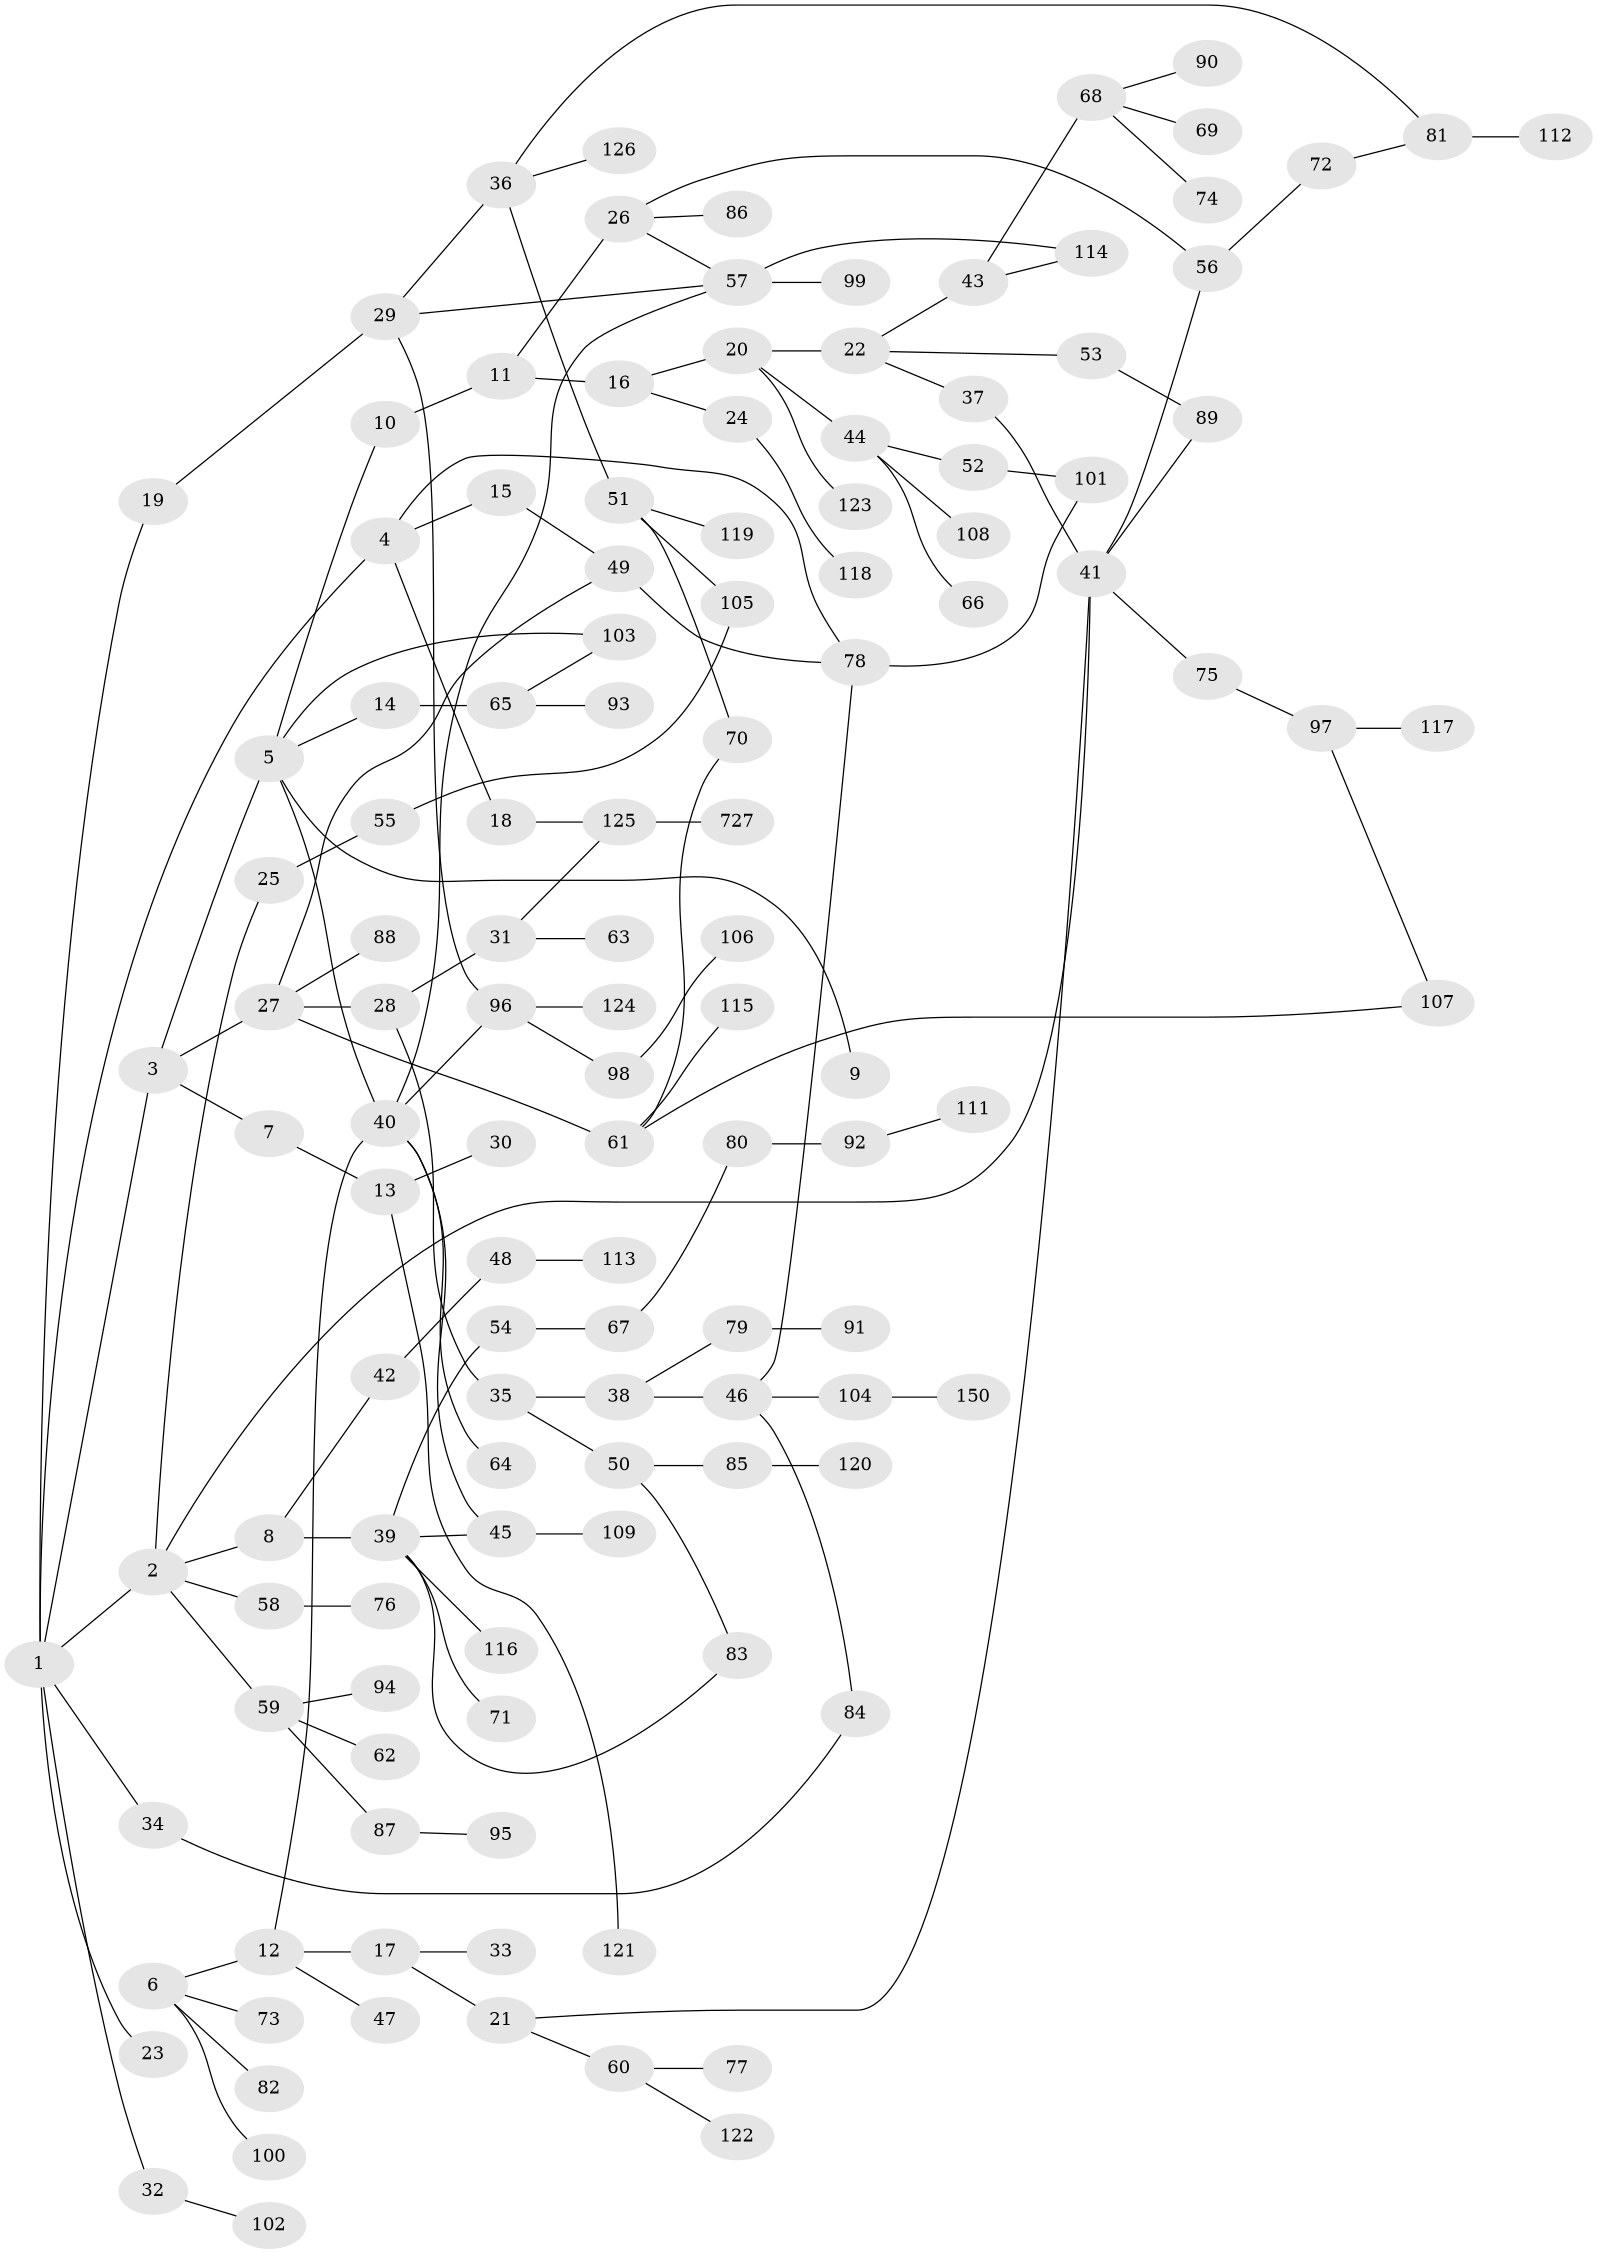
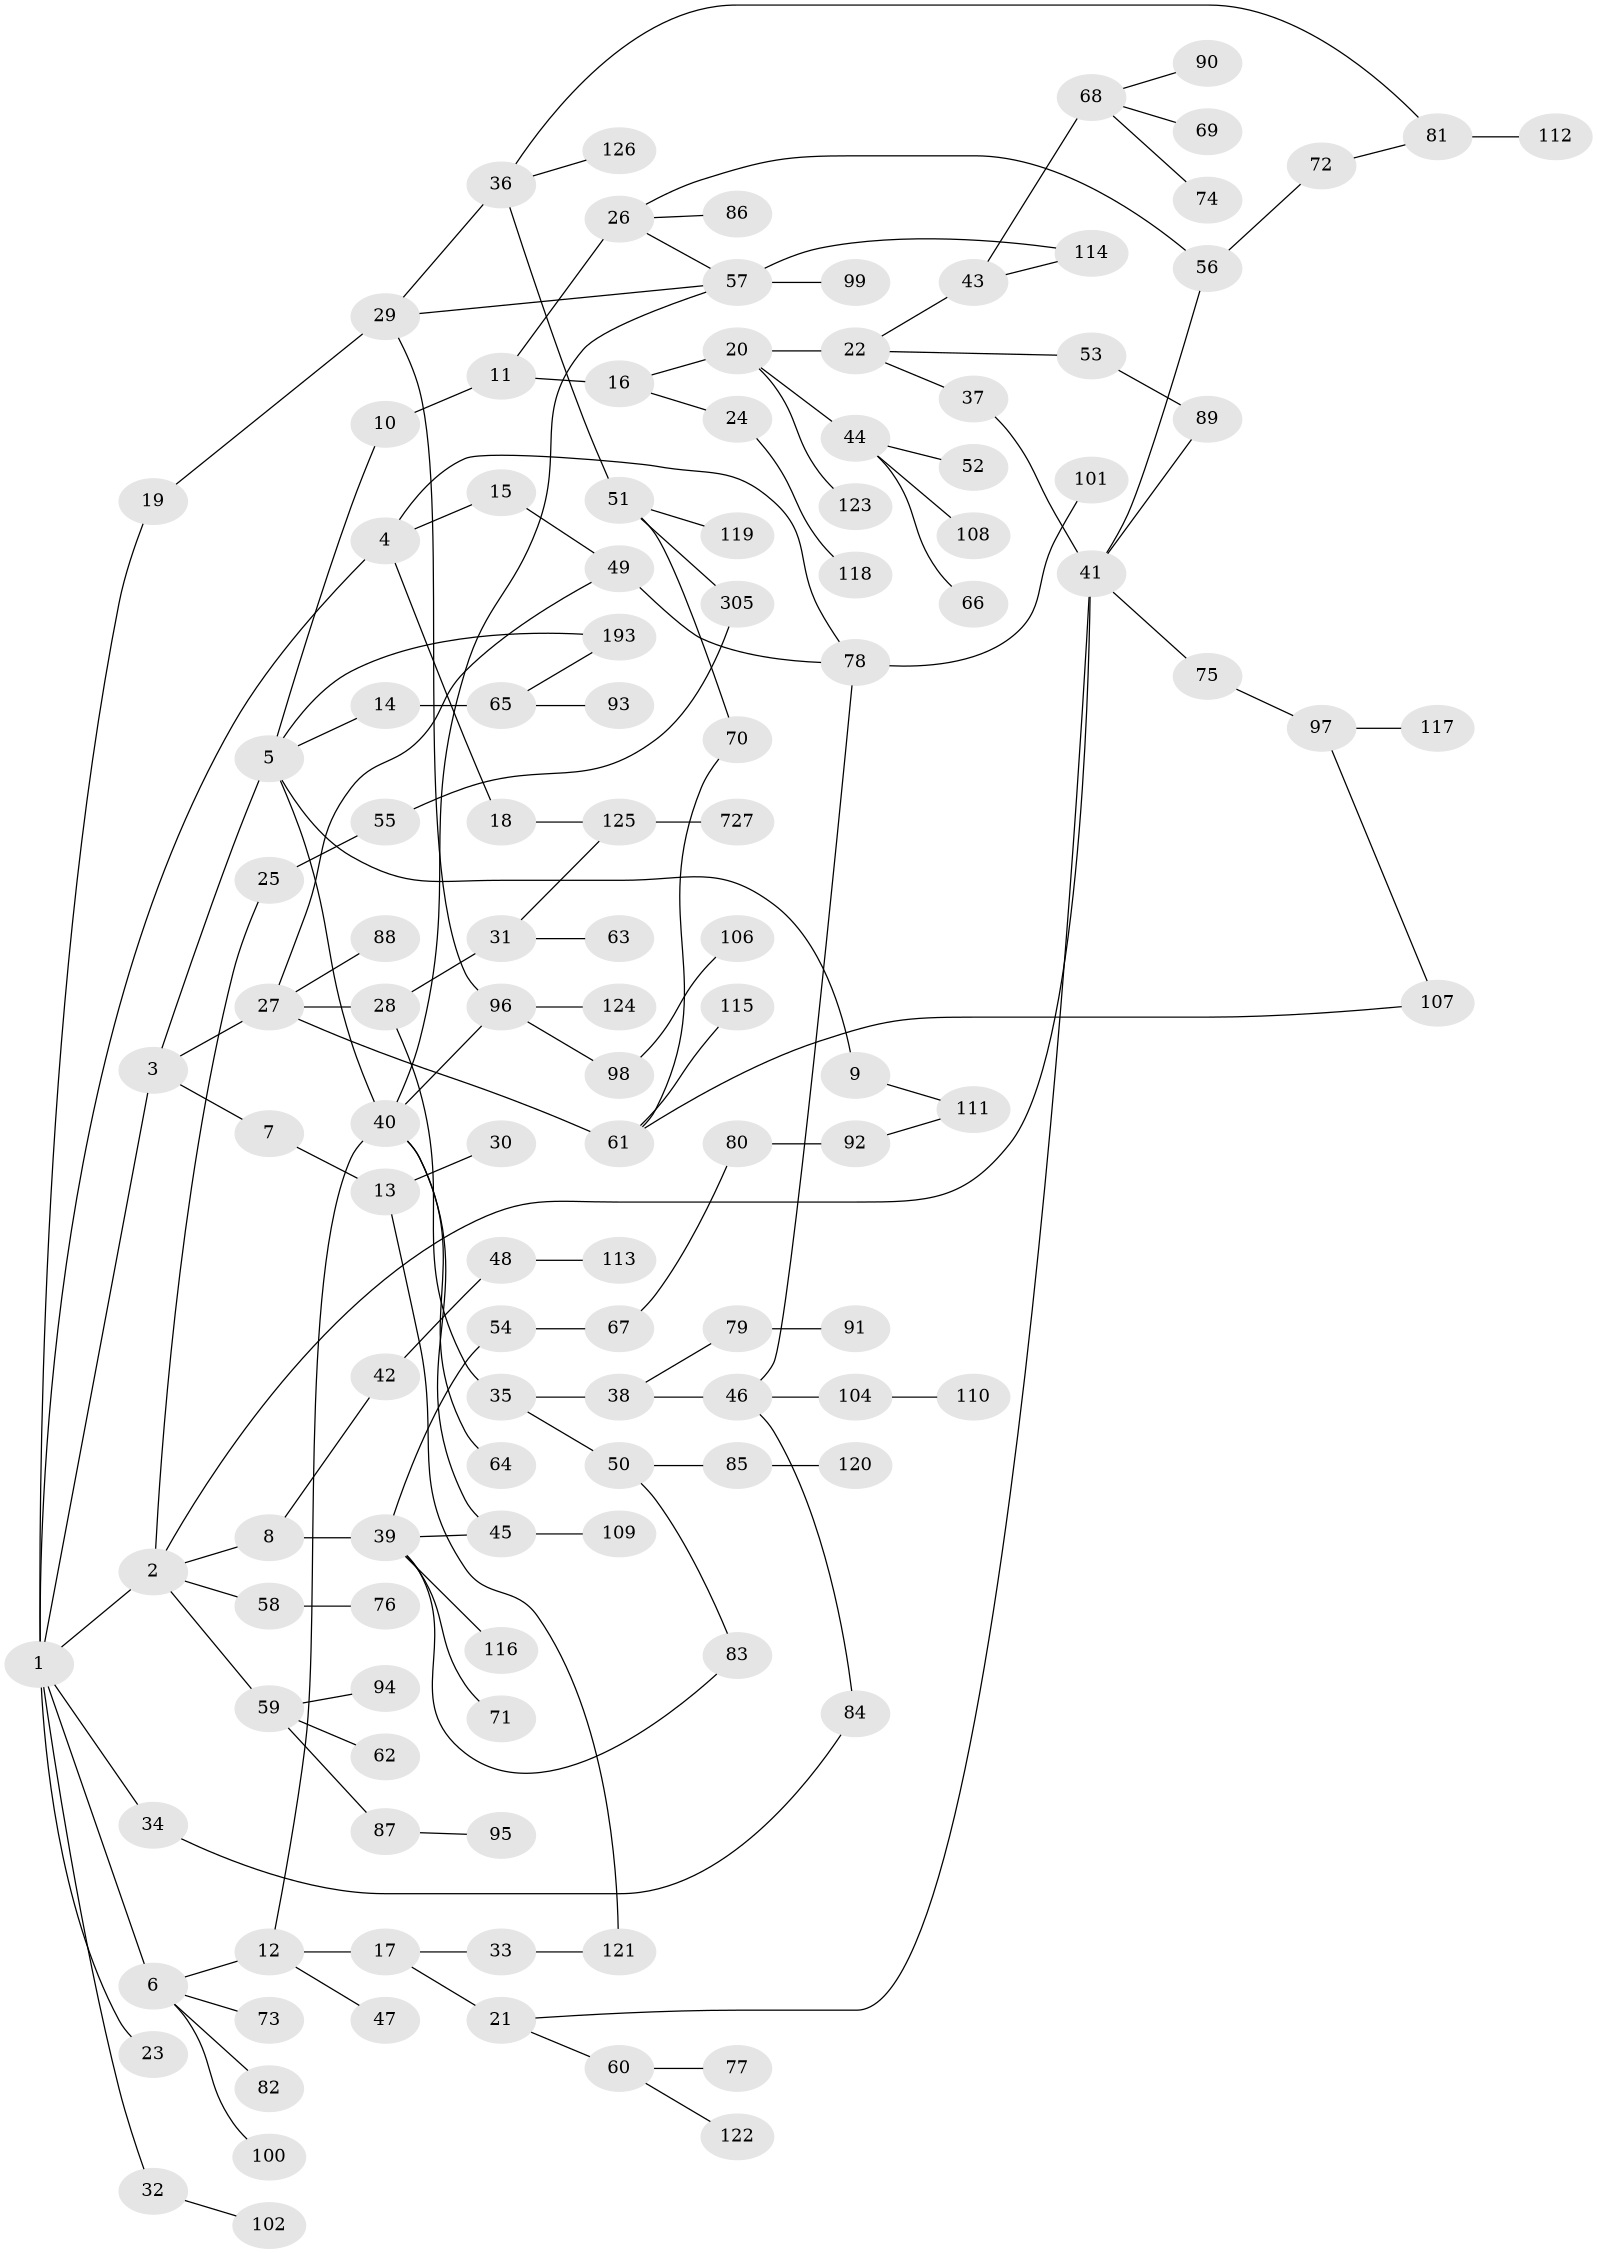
(1026, 473) -> none
(737, 604) -> (737, 604)
(619, 637) -> (619, 637)
none -> (914, 1092)
(974, 1397) -> (974, 1397)
none -> (96, 1825)
none -> (559, 1952)
